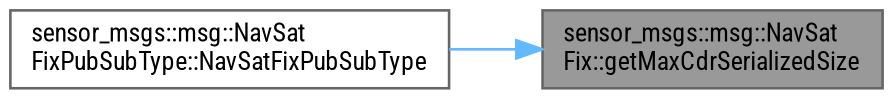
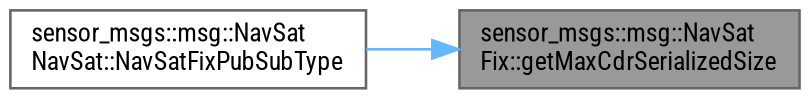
(230, 49) -> (188, 49)
